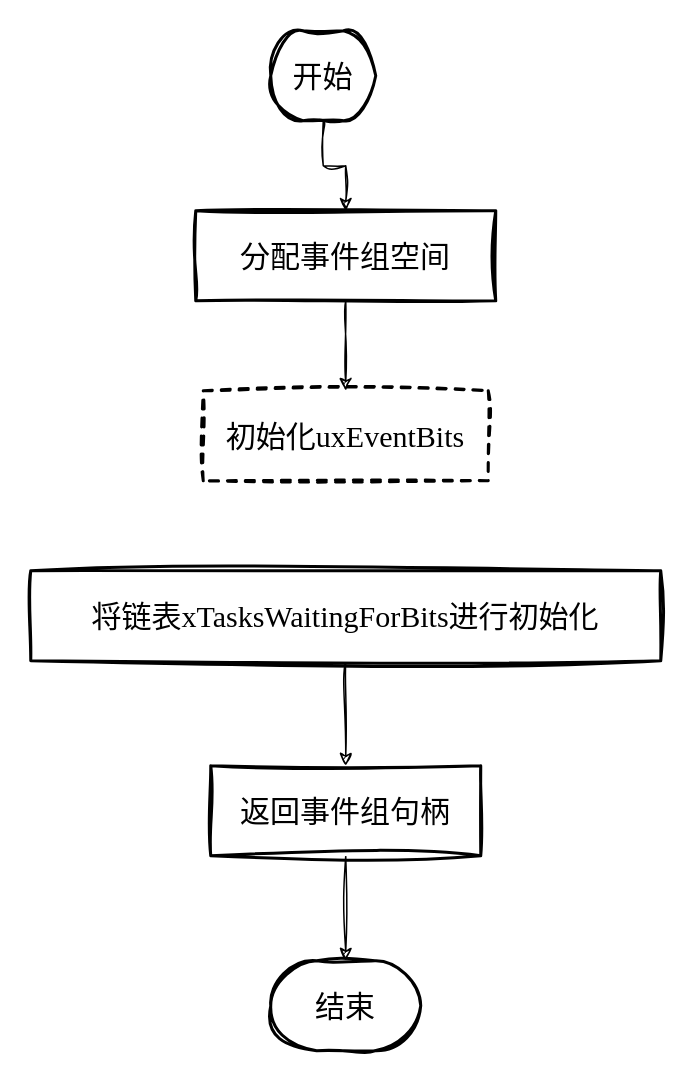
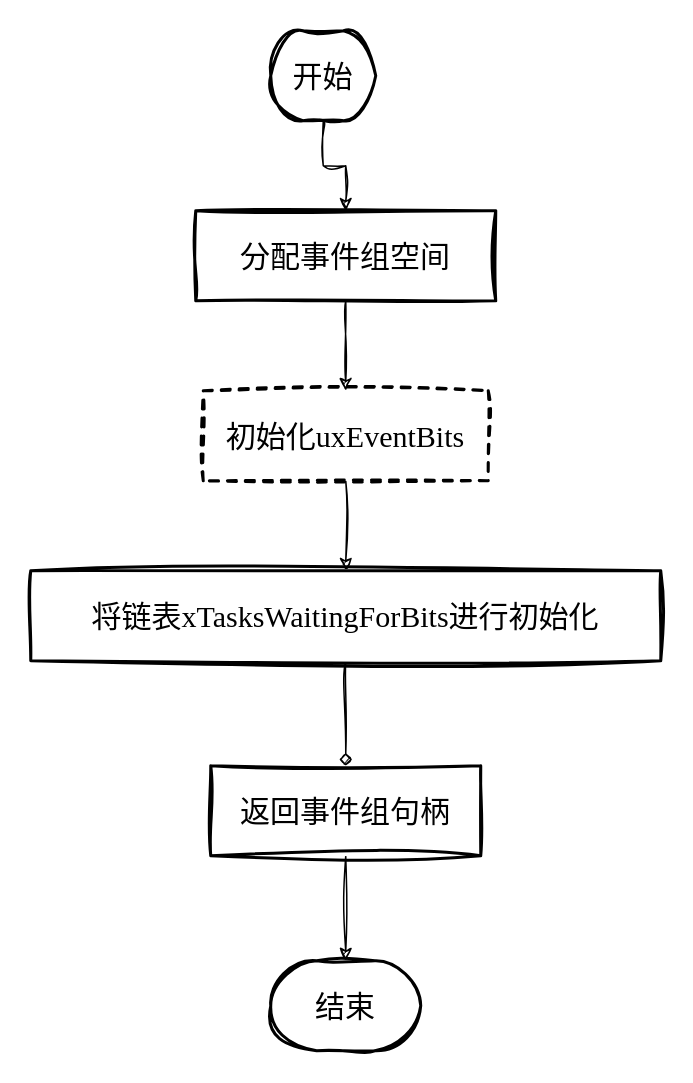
none -> (346, 522)
(346, 754) -> (346, 753)
